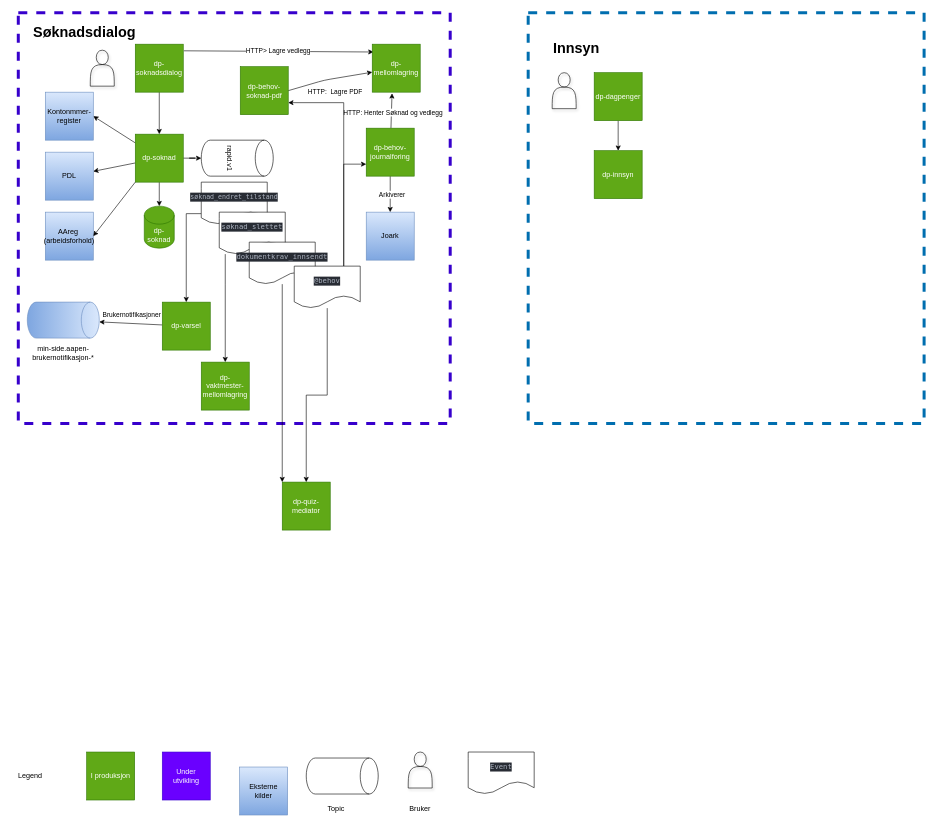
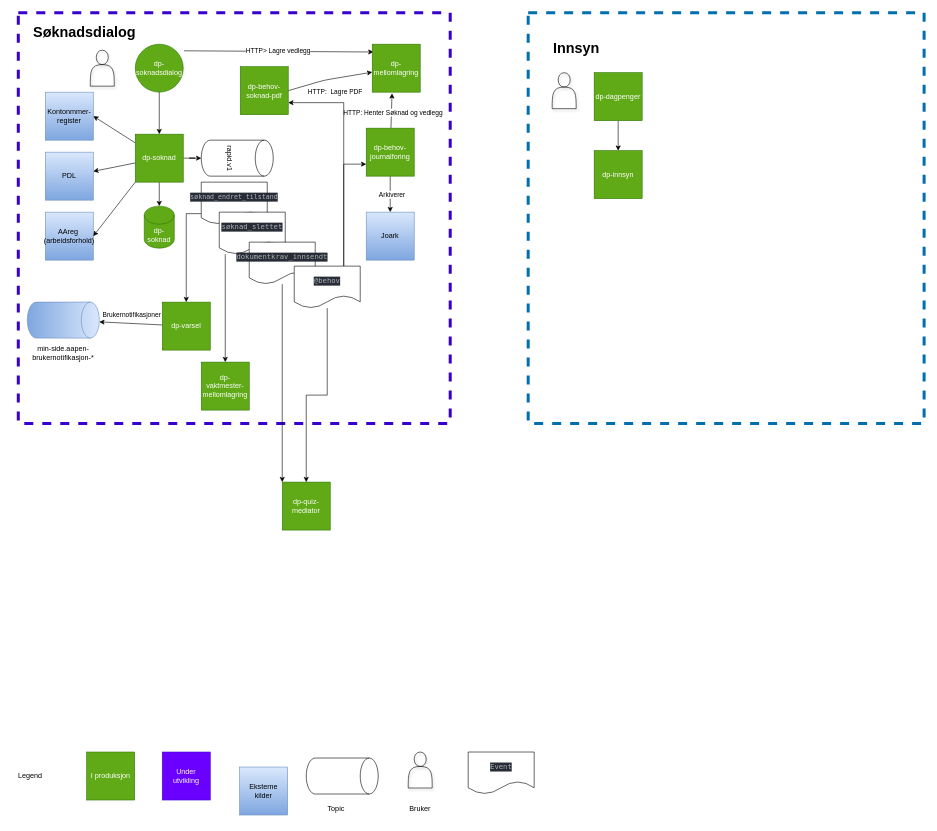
(159, 68) -> (159, 68)
